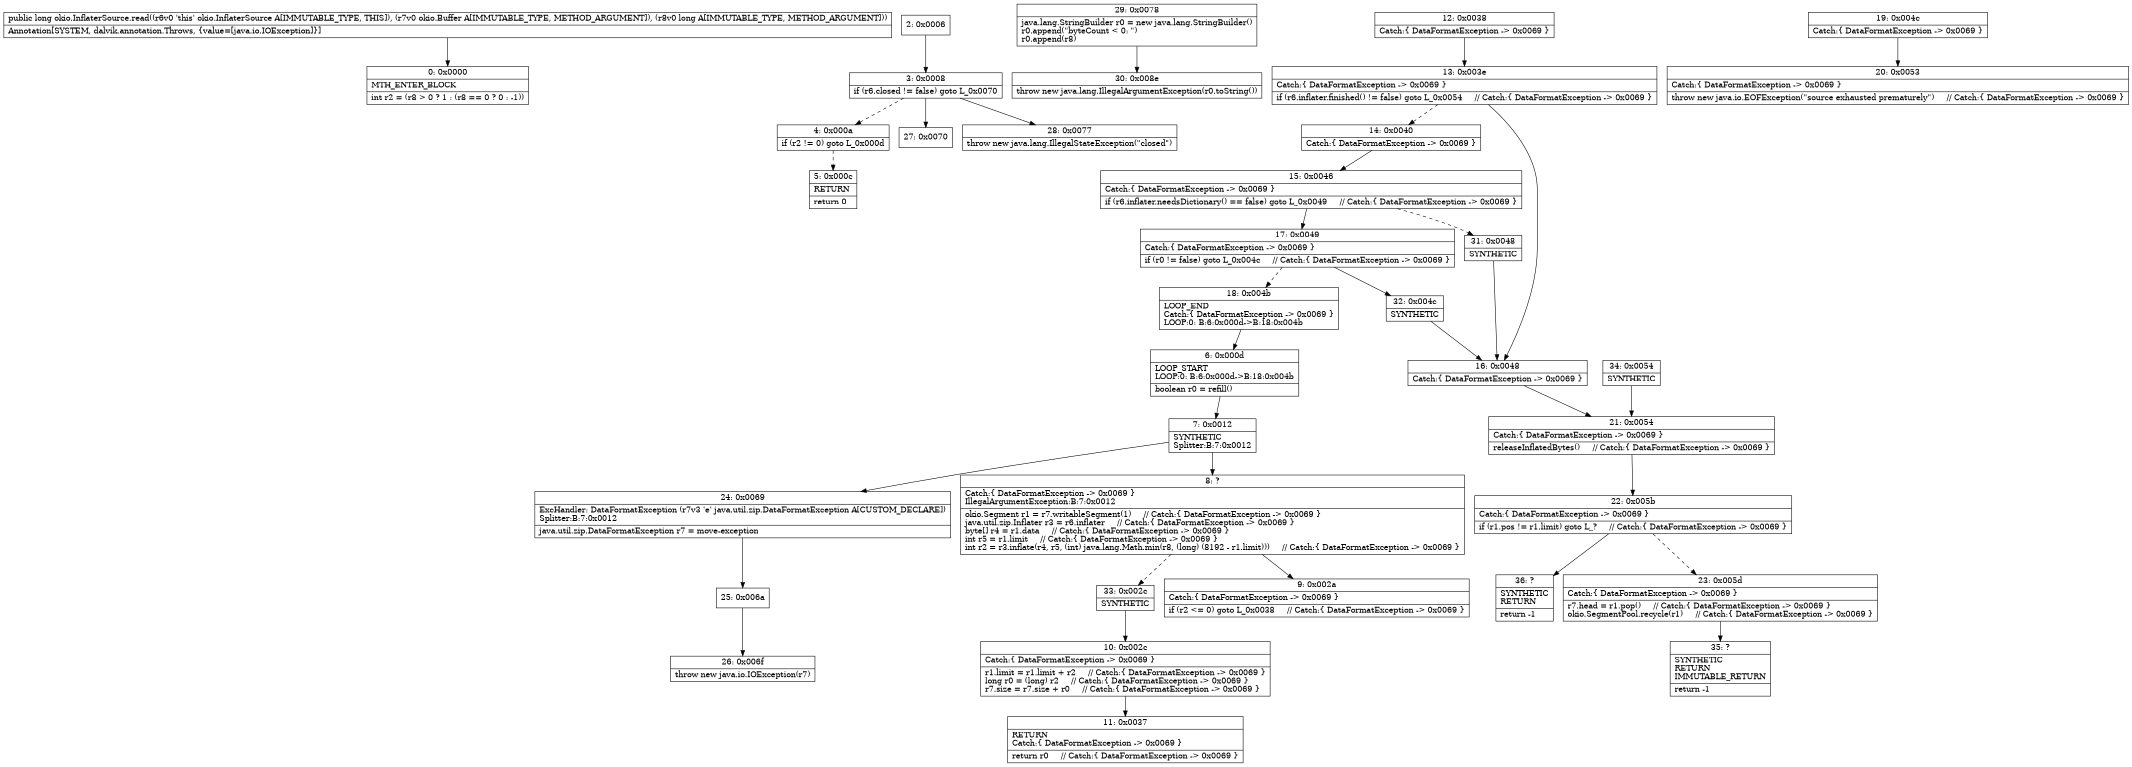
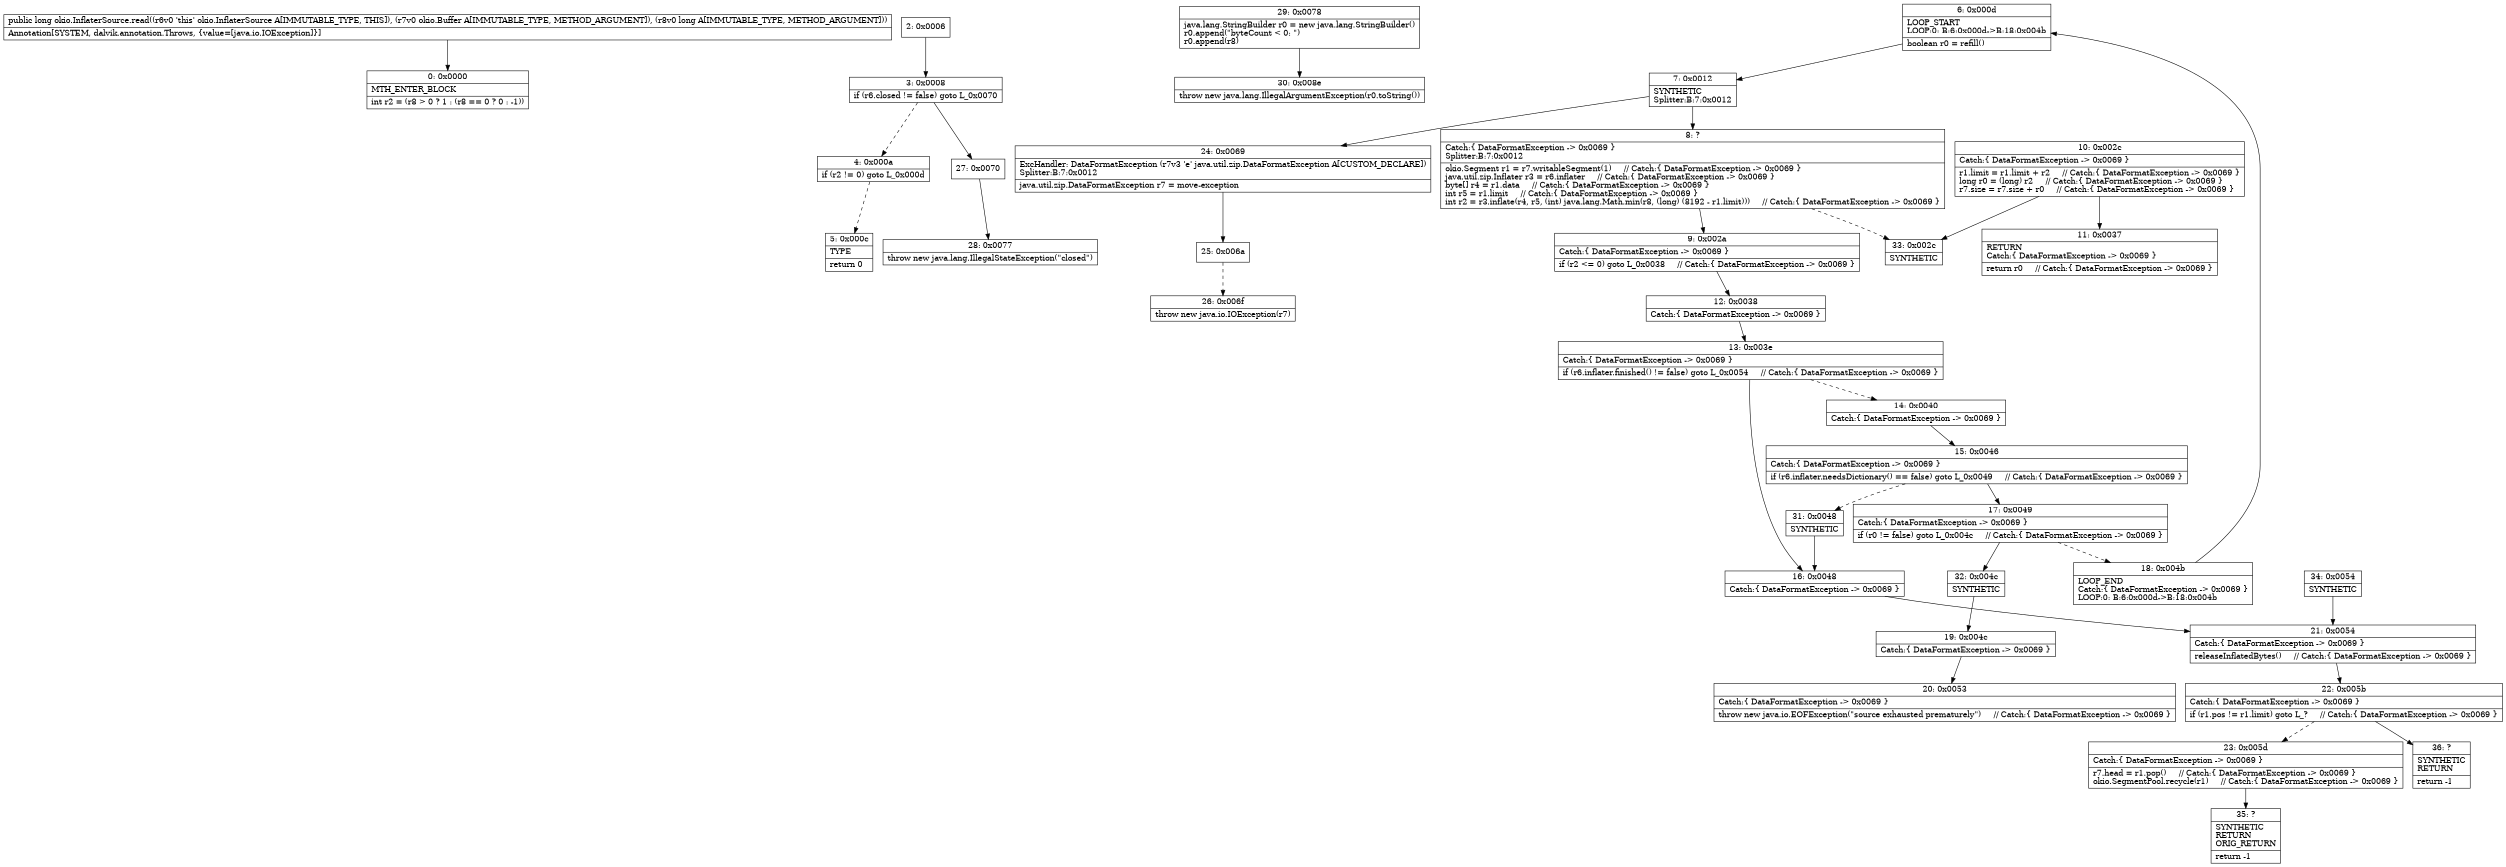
(995, 111) -> (984, 206)
(832, 189) -> (841, 252)
none -> (1722, 281)
(1454, 339) -> (1971, 612)
(1040, 502) -> (1484, 156)
(1125, 623) -> (1993, 217)
(743, 629) -> (1223, 276)
(1720, 677) -> (2246, 844)
